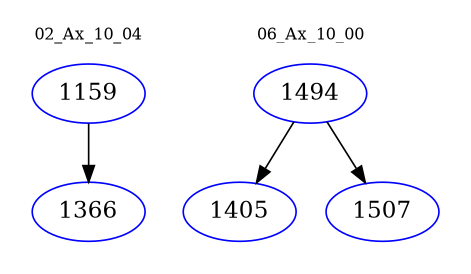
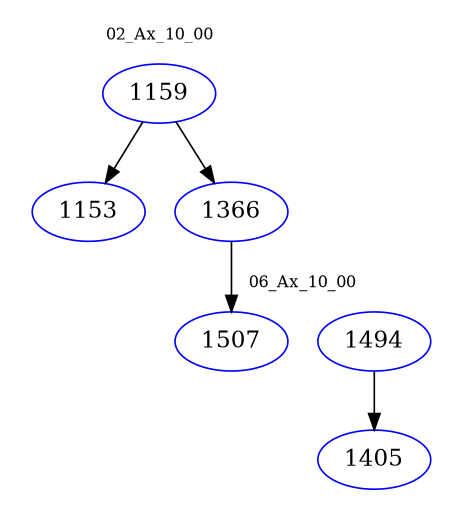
(89, 35) -> (160, 35)
(342, 145) -> (231, 278)
none -> (89, 212)
